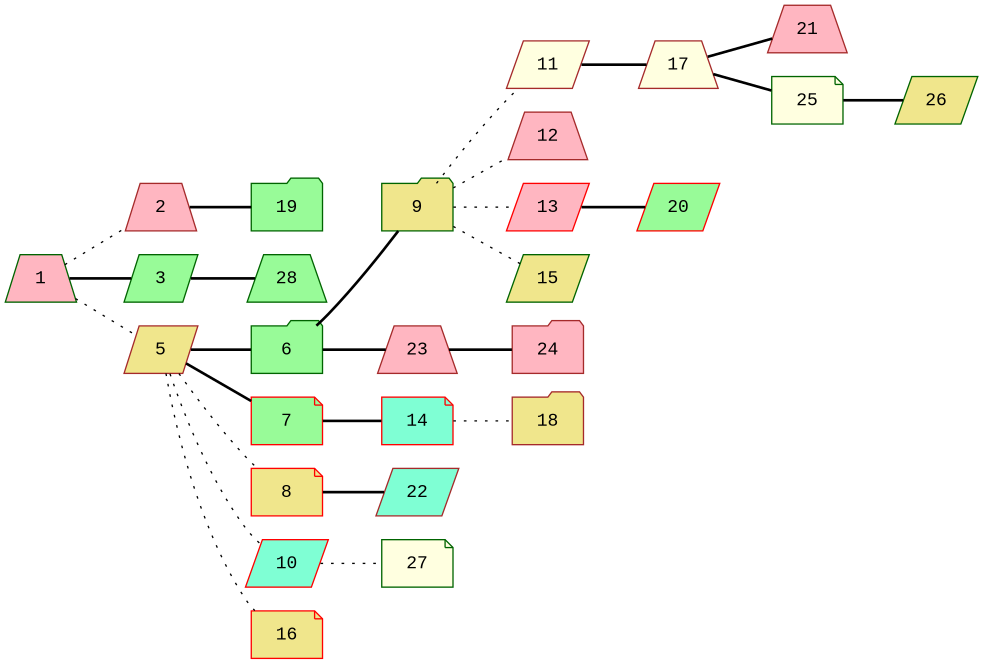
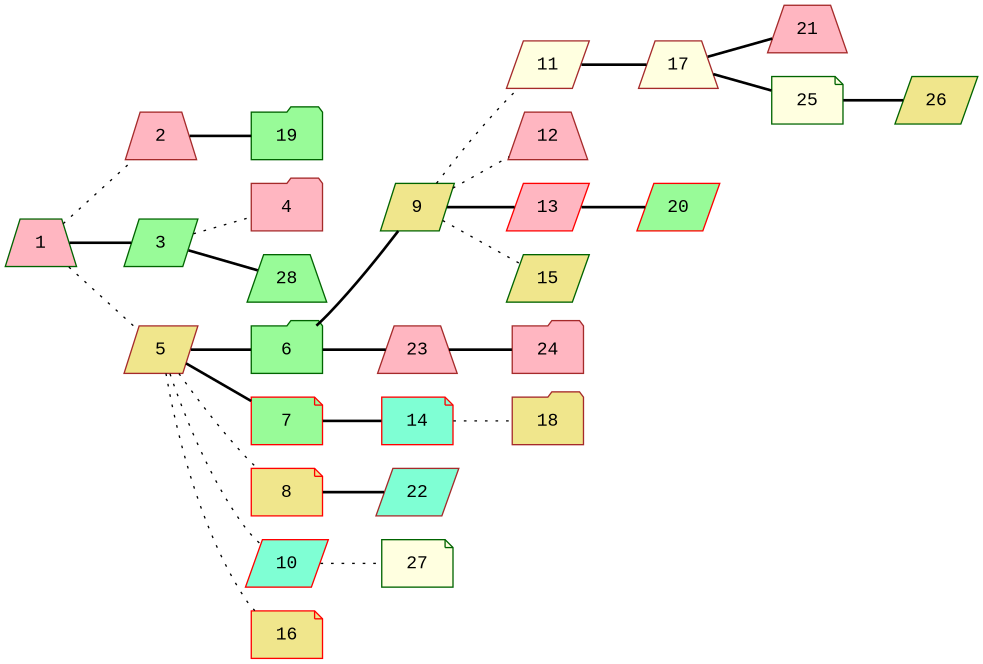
none -> (287, 207)
(417, 207) -> (417, 207)
(484, 207) -> (481, 207)
